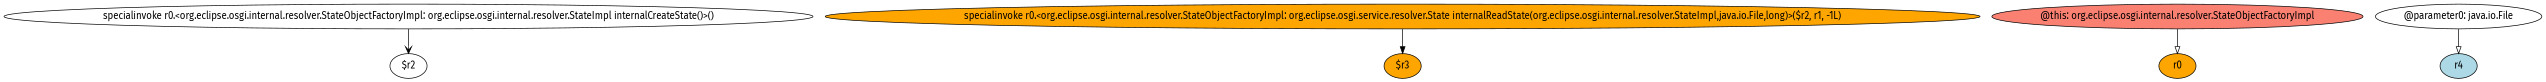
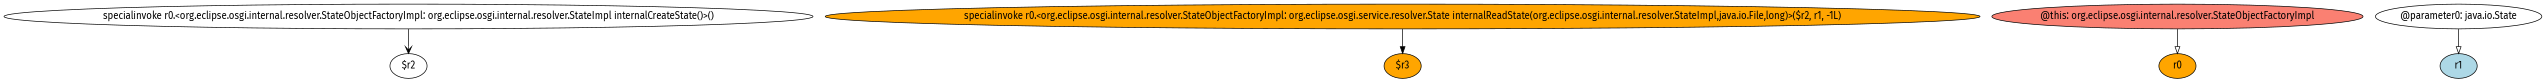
(2459, 16) -> (2459, 16)
(2459, 66) -> (2459, 66)
